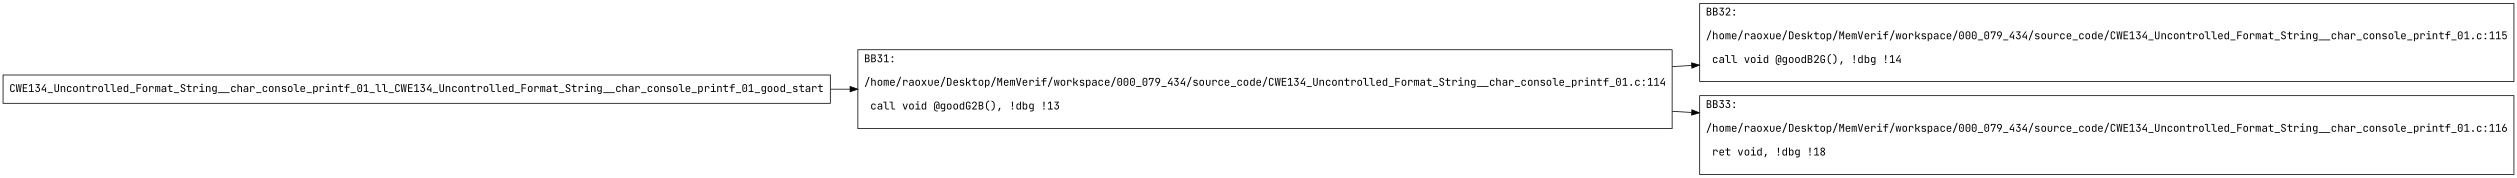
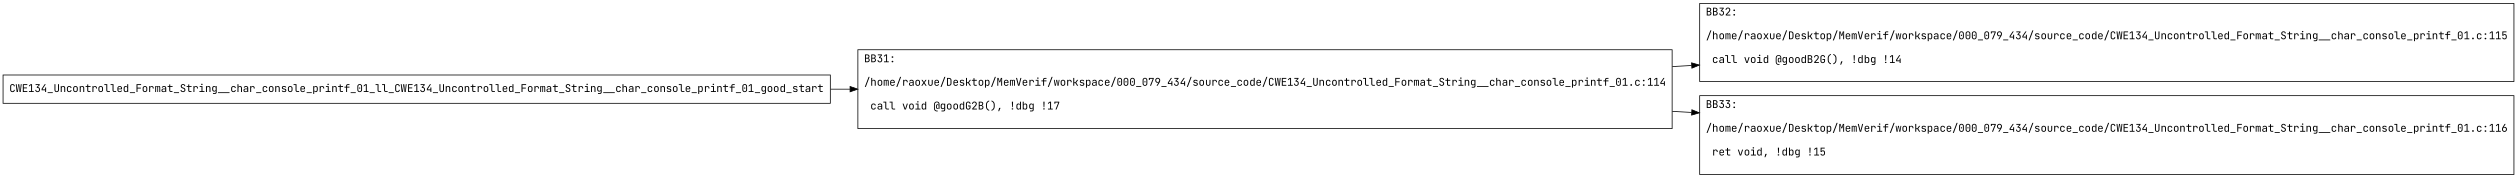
(962, 106) -> (962, 106)
(1766, 152) -> (1766, 152)
